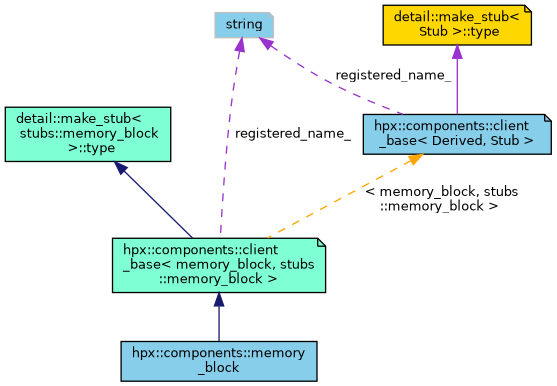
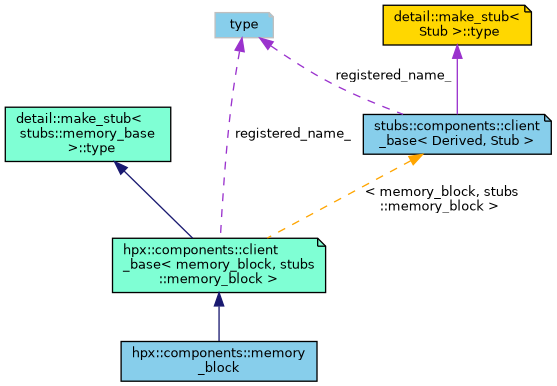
(244, 25) -> (244, 25)
(88, 134) -> (88, 134)
(457, 134) -> (457, 134)
